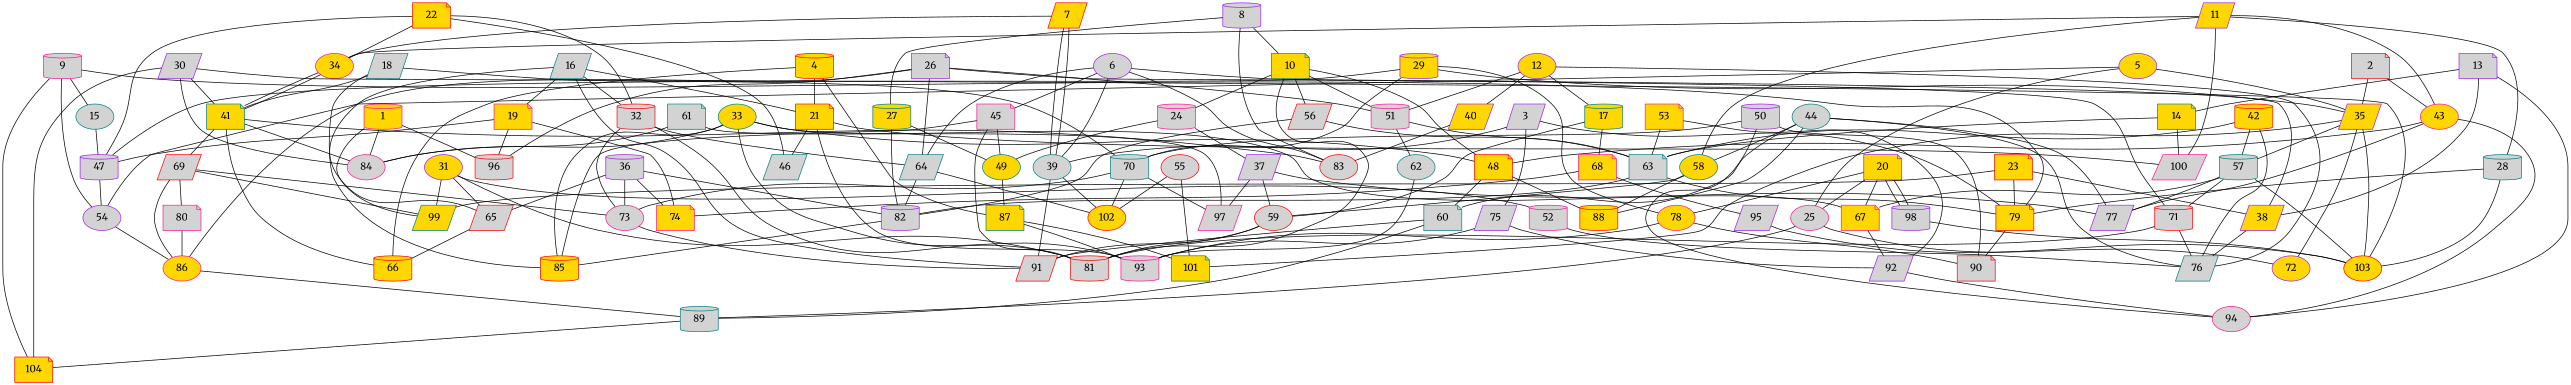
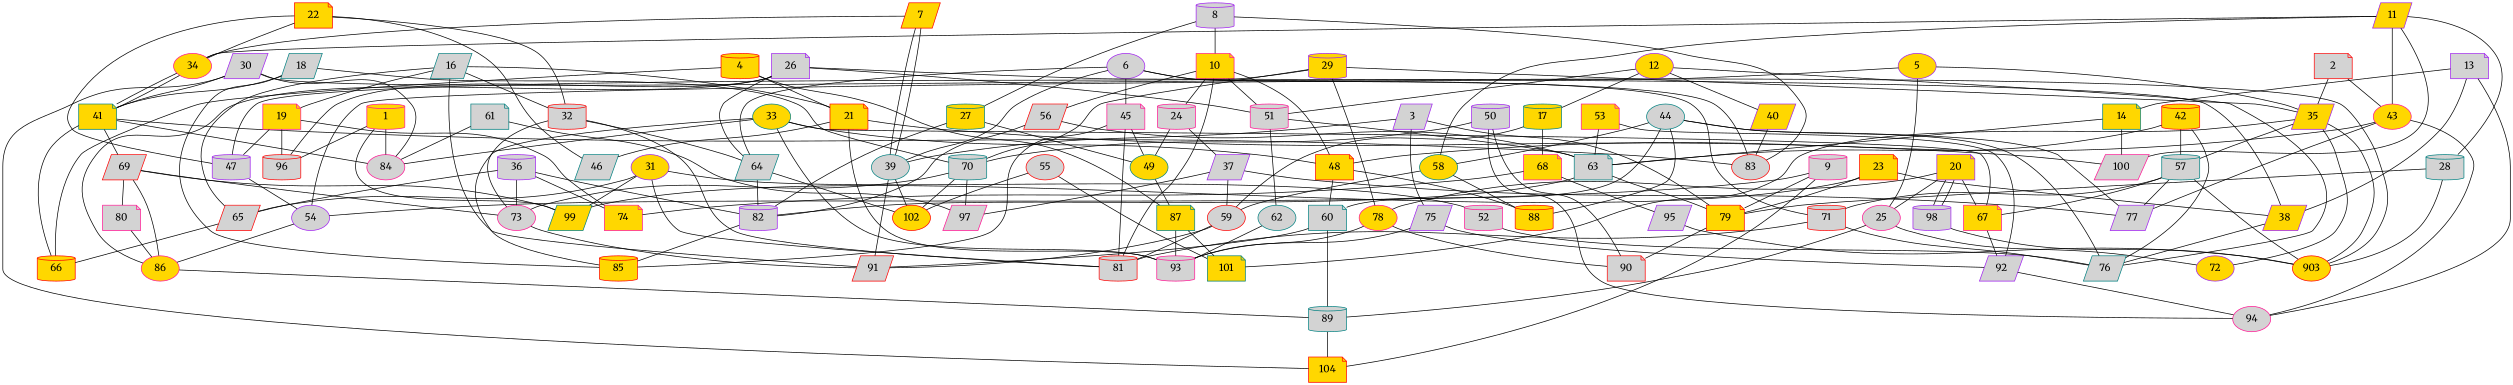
(1290, 66) -> (1215, 66)
(95, 117) -> none
(2363, 268) -> (2311, 268)
